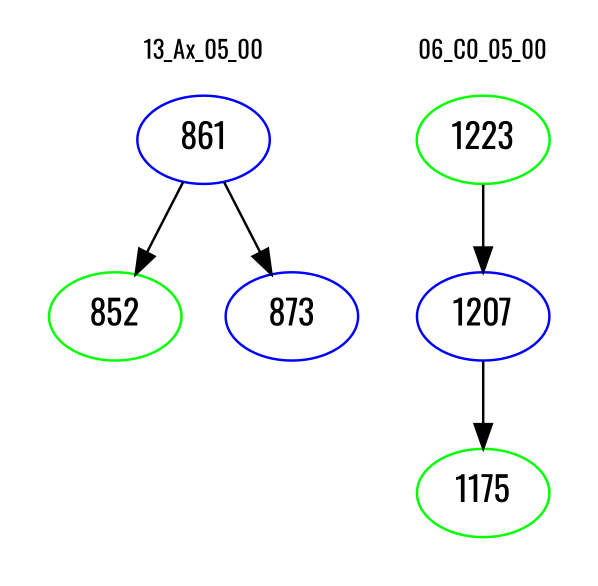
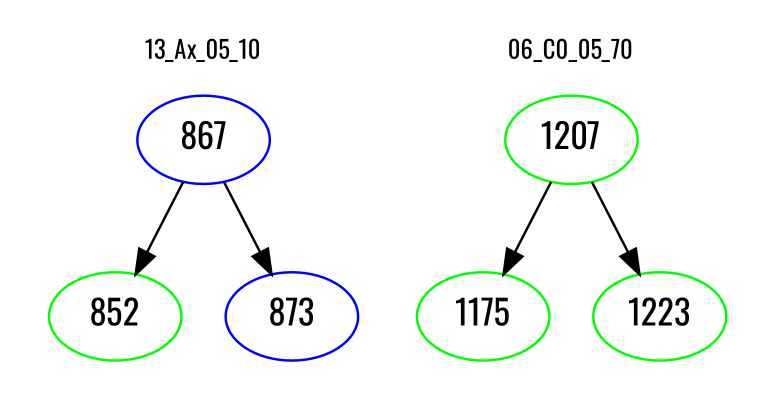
(204, 53) -> (204, 53)
(483, 53) -> (571, 53)
(204, 140) -> (204, 140)
(483, 216) -> (610, 217)
(483, 316) -> (571, 140)
